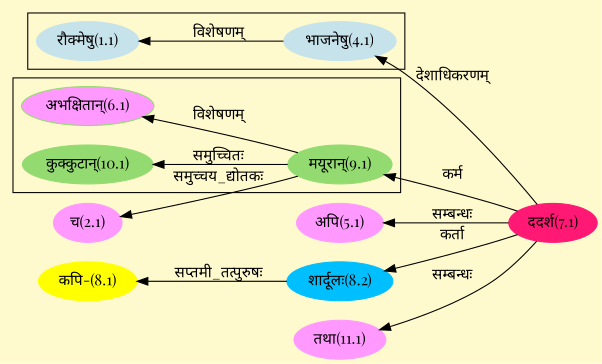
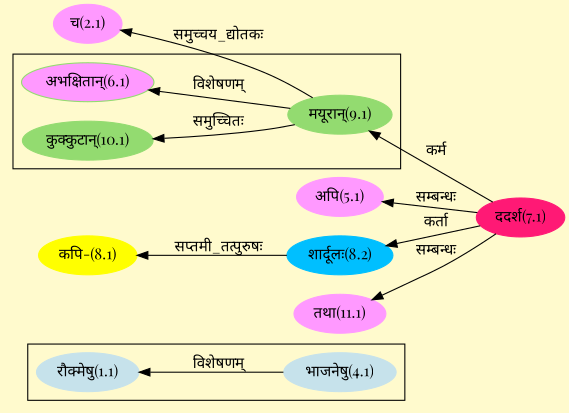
(467, 127) -> none
